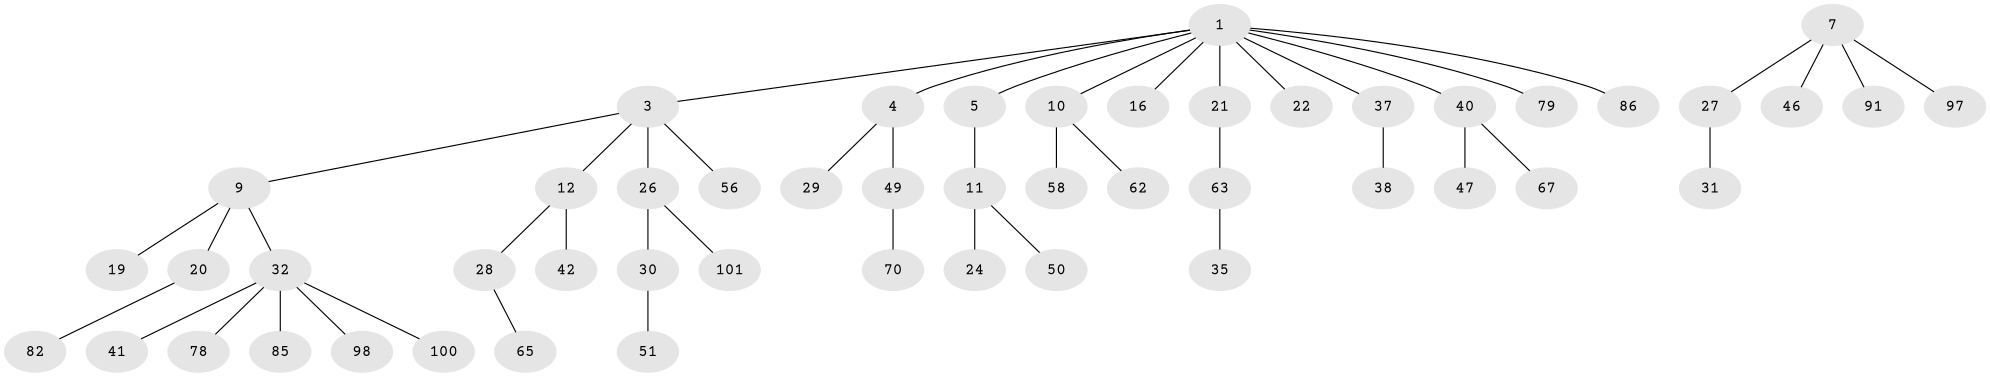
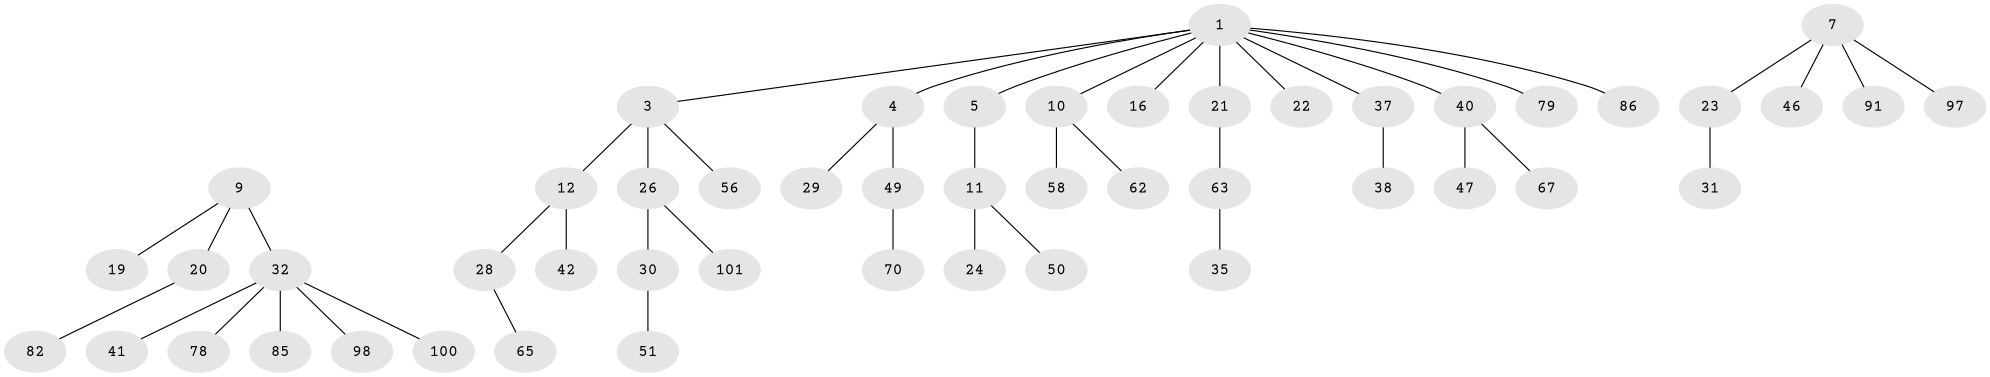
(1710, 107) -> (1710, 107)
(444, 148) -> none
